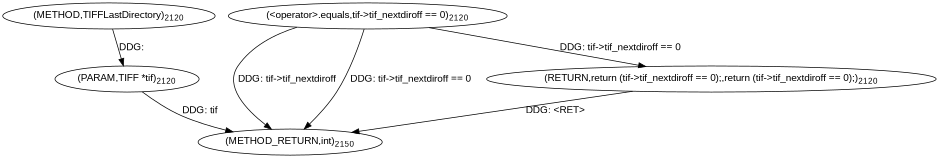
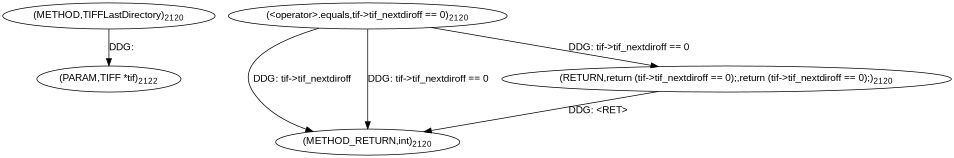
(167, 78) -> (148, 78)
(182, 116) -> none
(345, 141) -> (422, 141)
